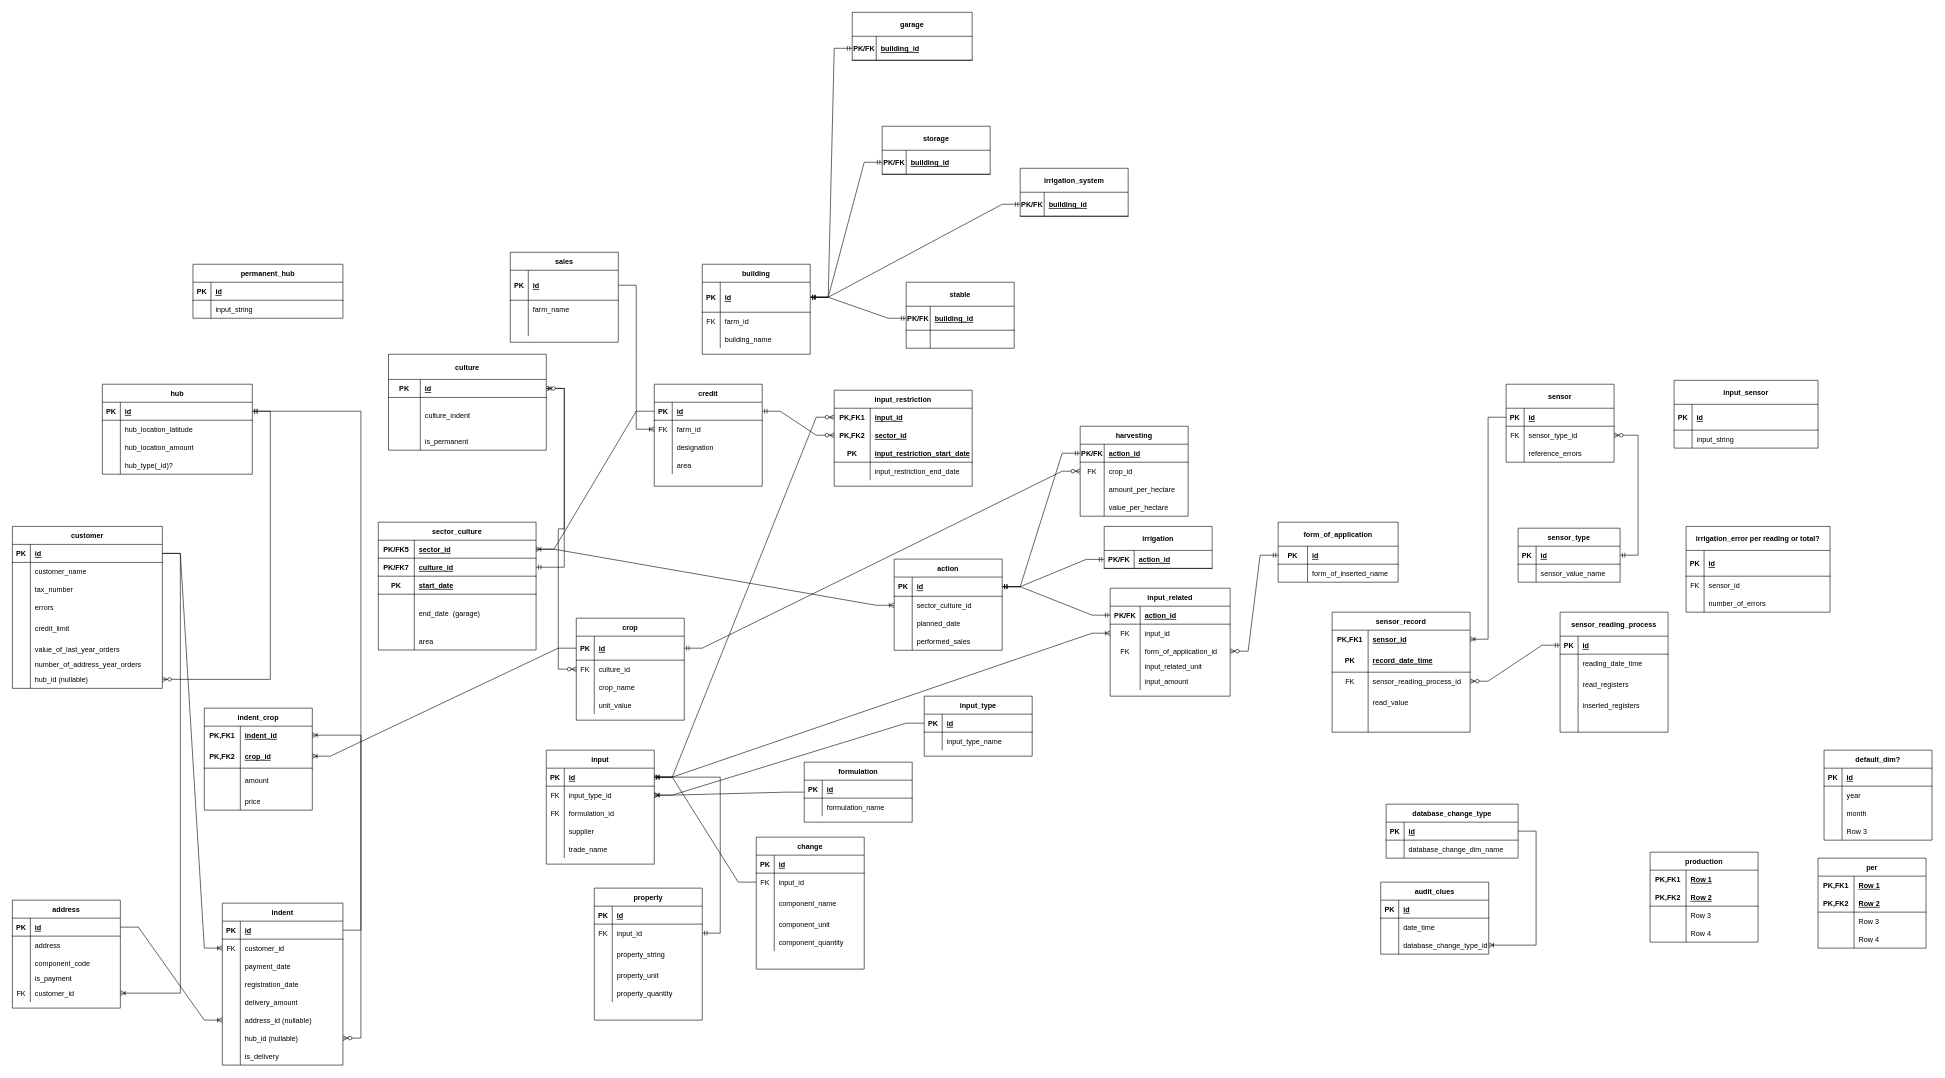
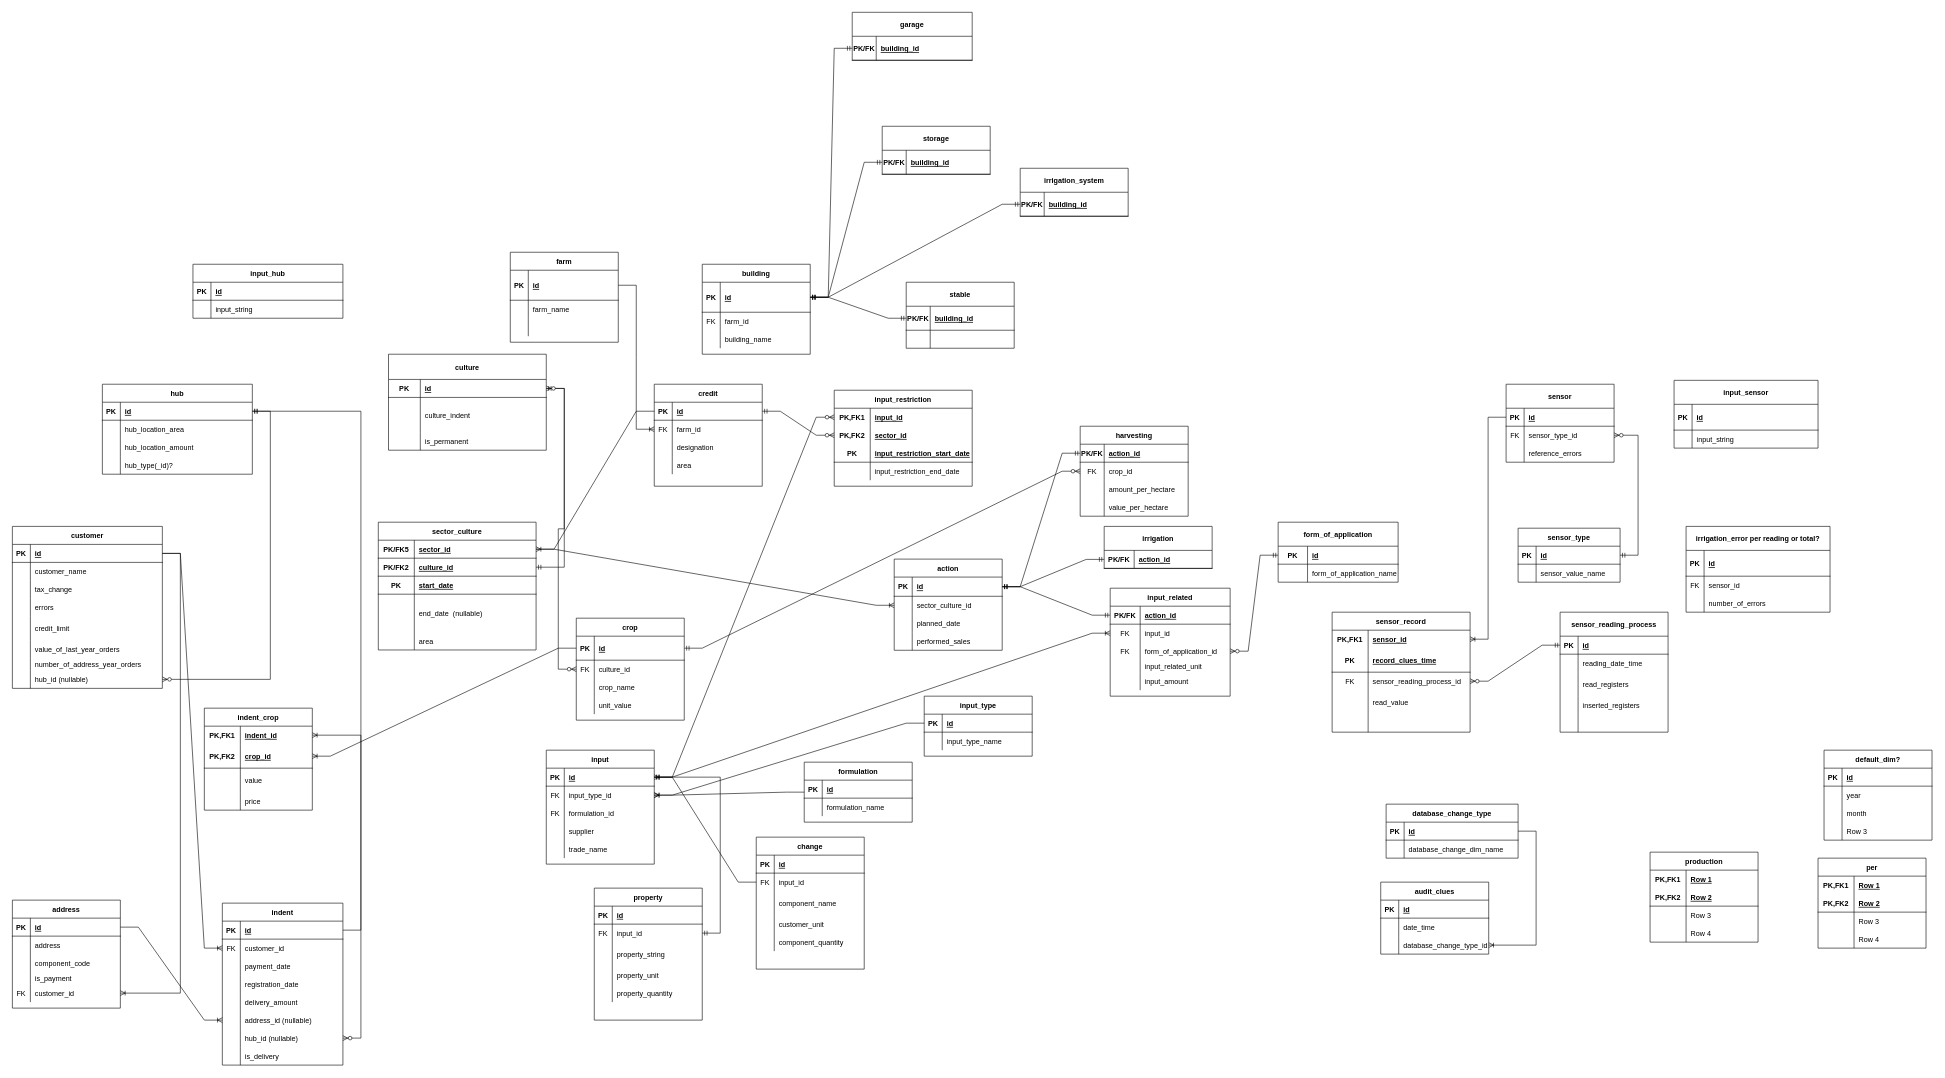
(564, 262) -> (564, 262)
(268, 274) -> (268, 274)
(163, 430) -> (157, 430)
(396, 568) -> (396, 568)
(1354, 574) -> (1358, 574)
(55, 590) -> (55, 590)
(454, 614) -> (455, 614)
(1404, 661) -> (1405, 661)
(257, 781) -> (254, 781)
(806, 925) -> (804, 925)
